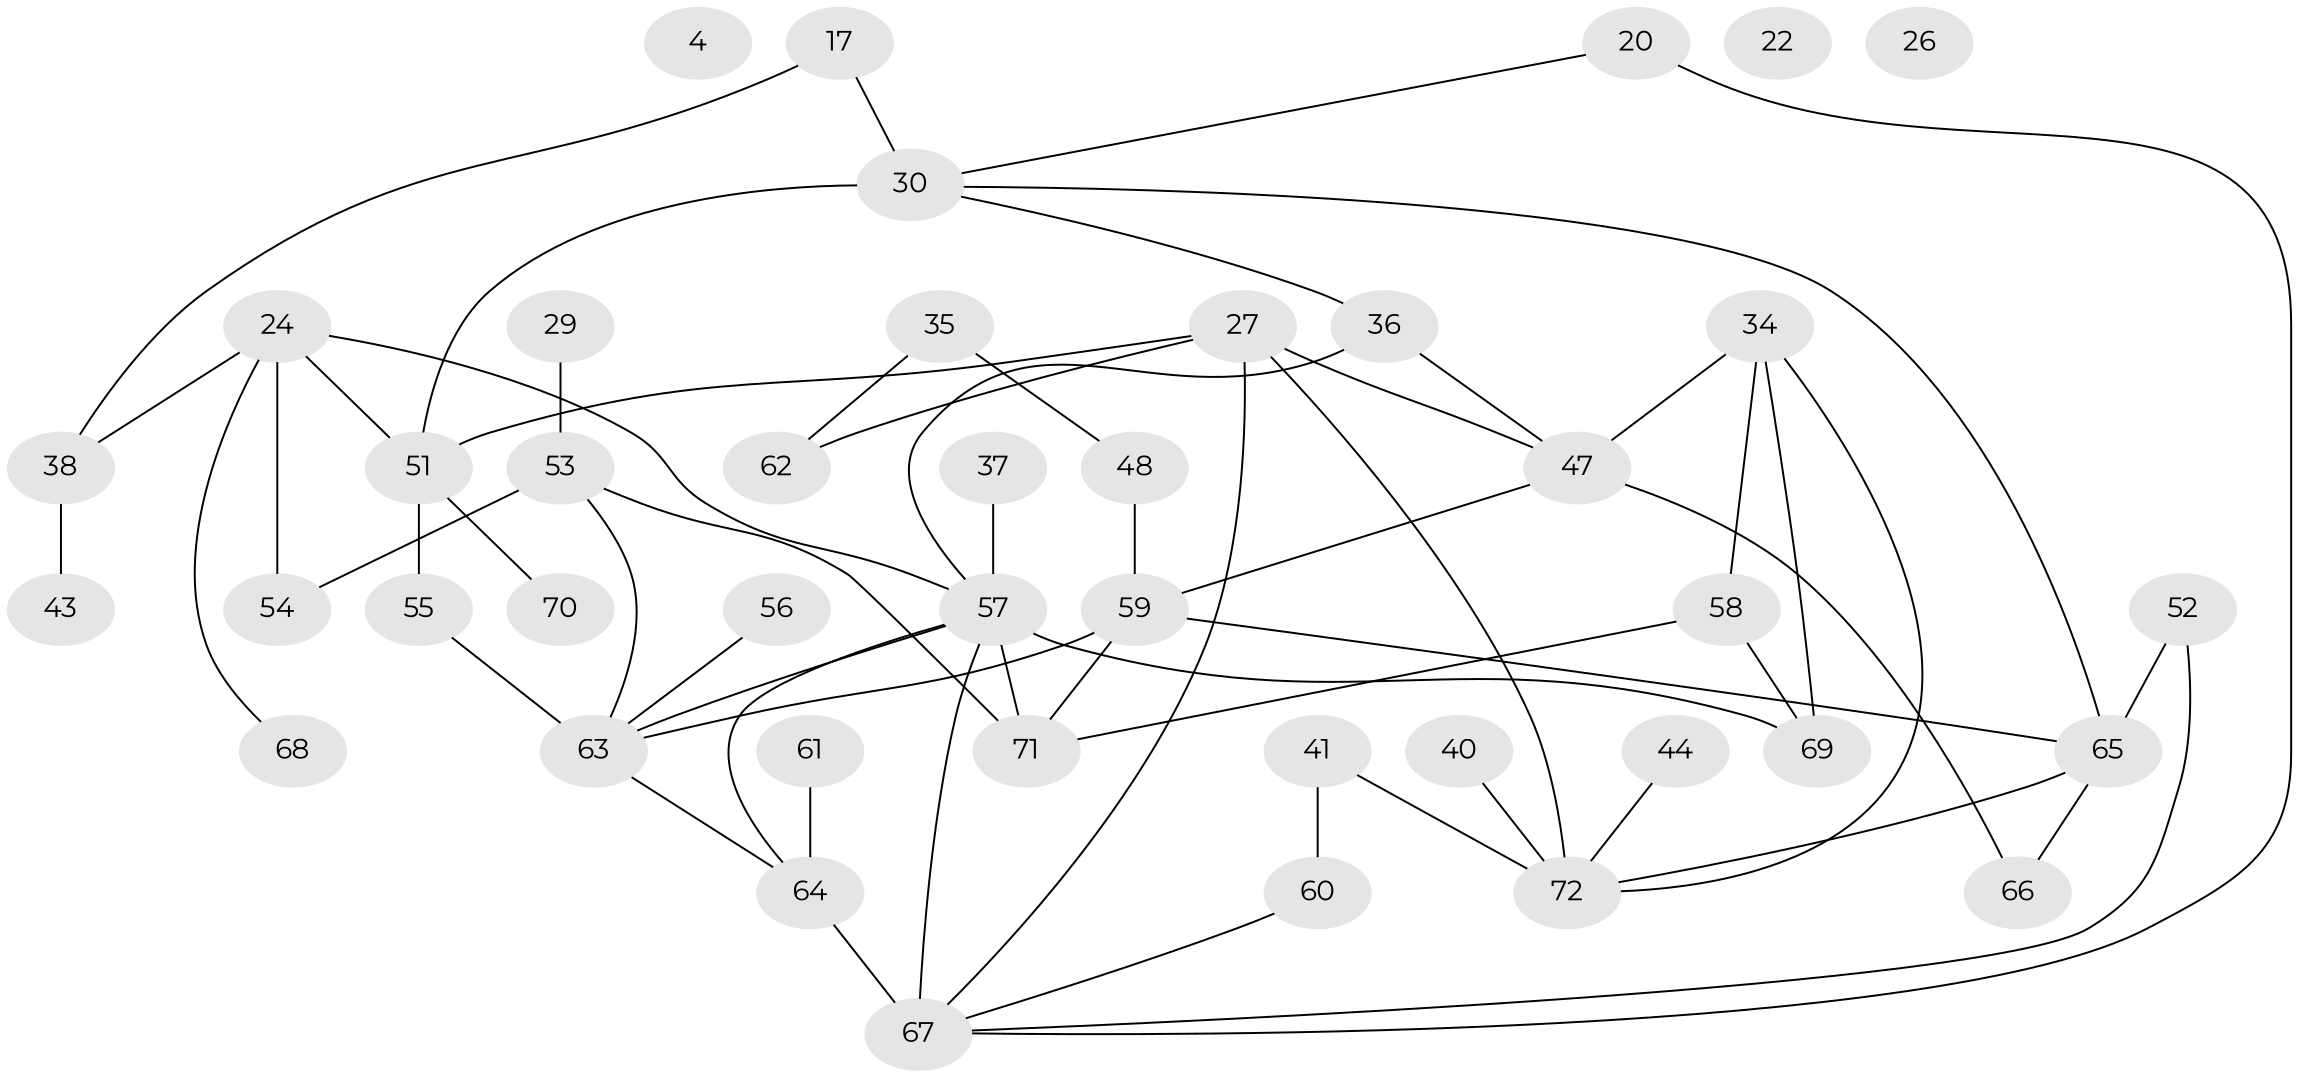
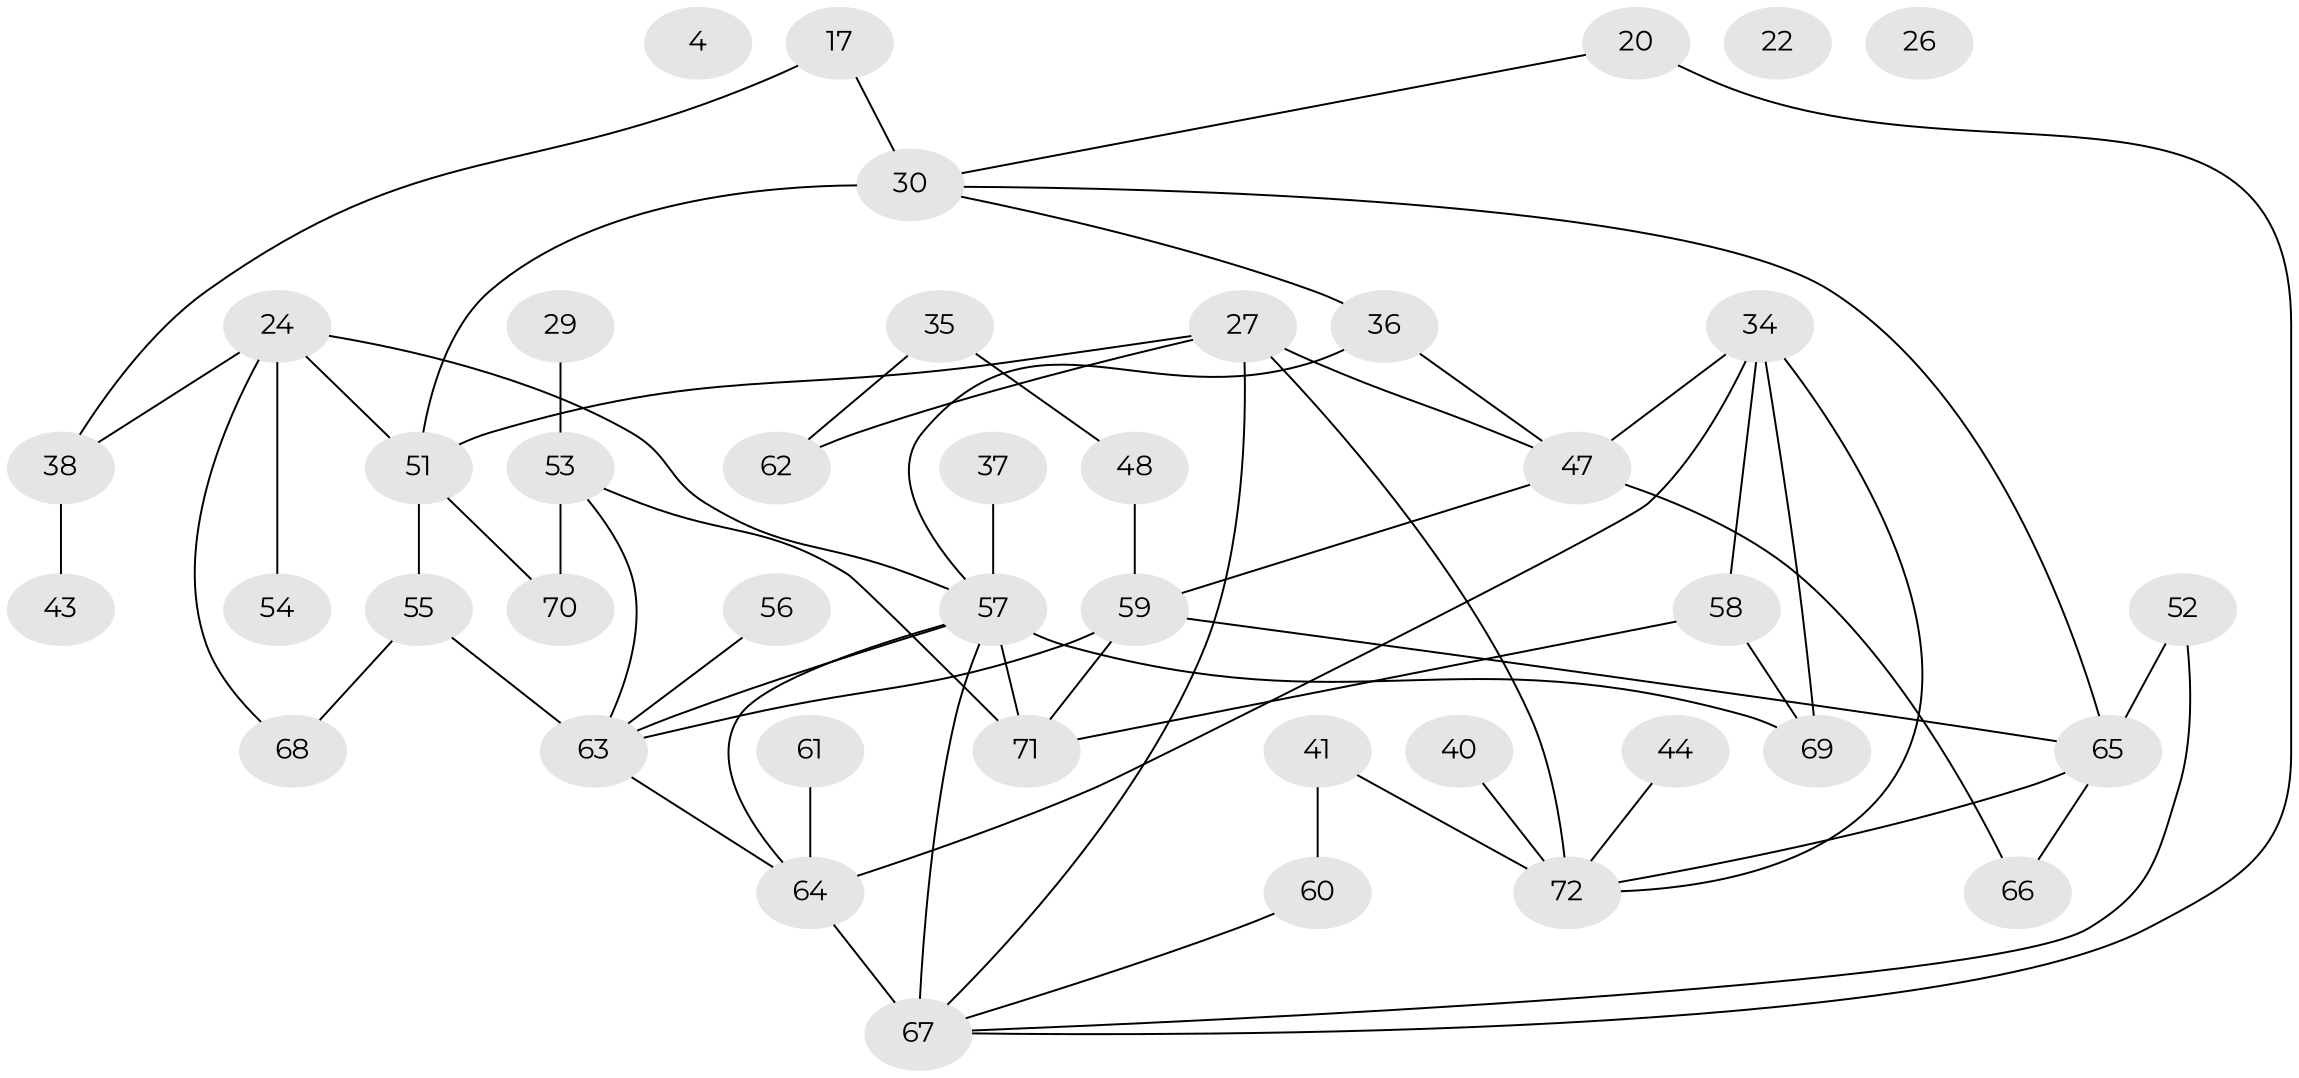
(434, 532) -> (560, 539)
none -> (1338, 667)
none -> (356, 680)
